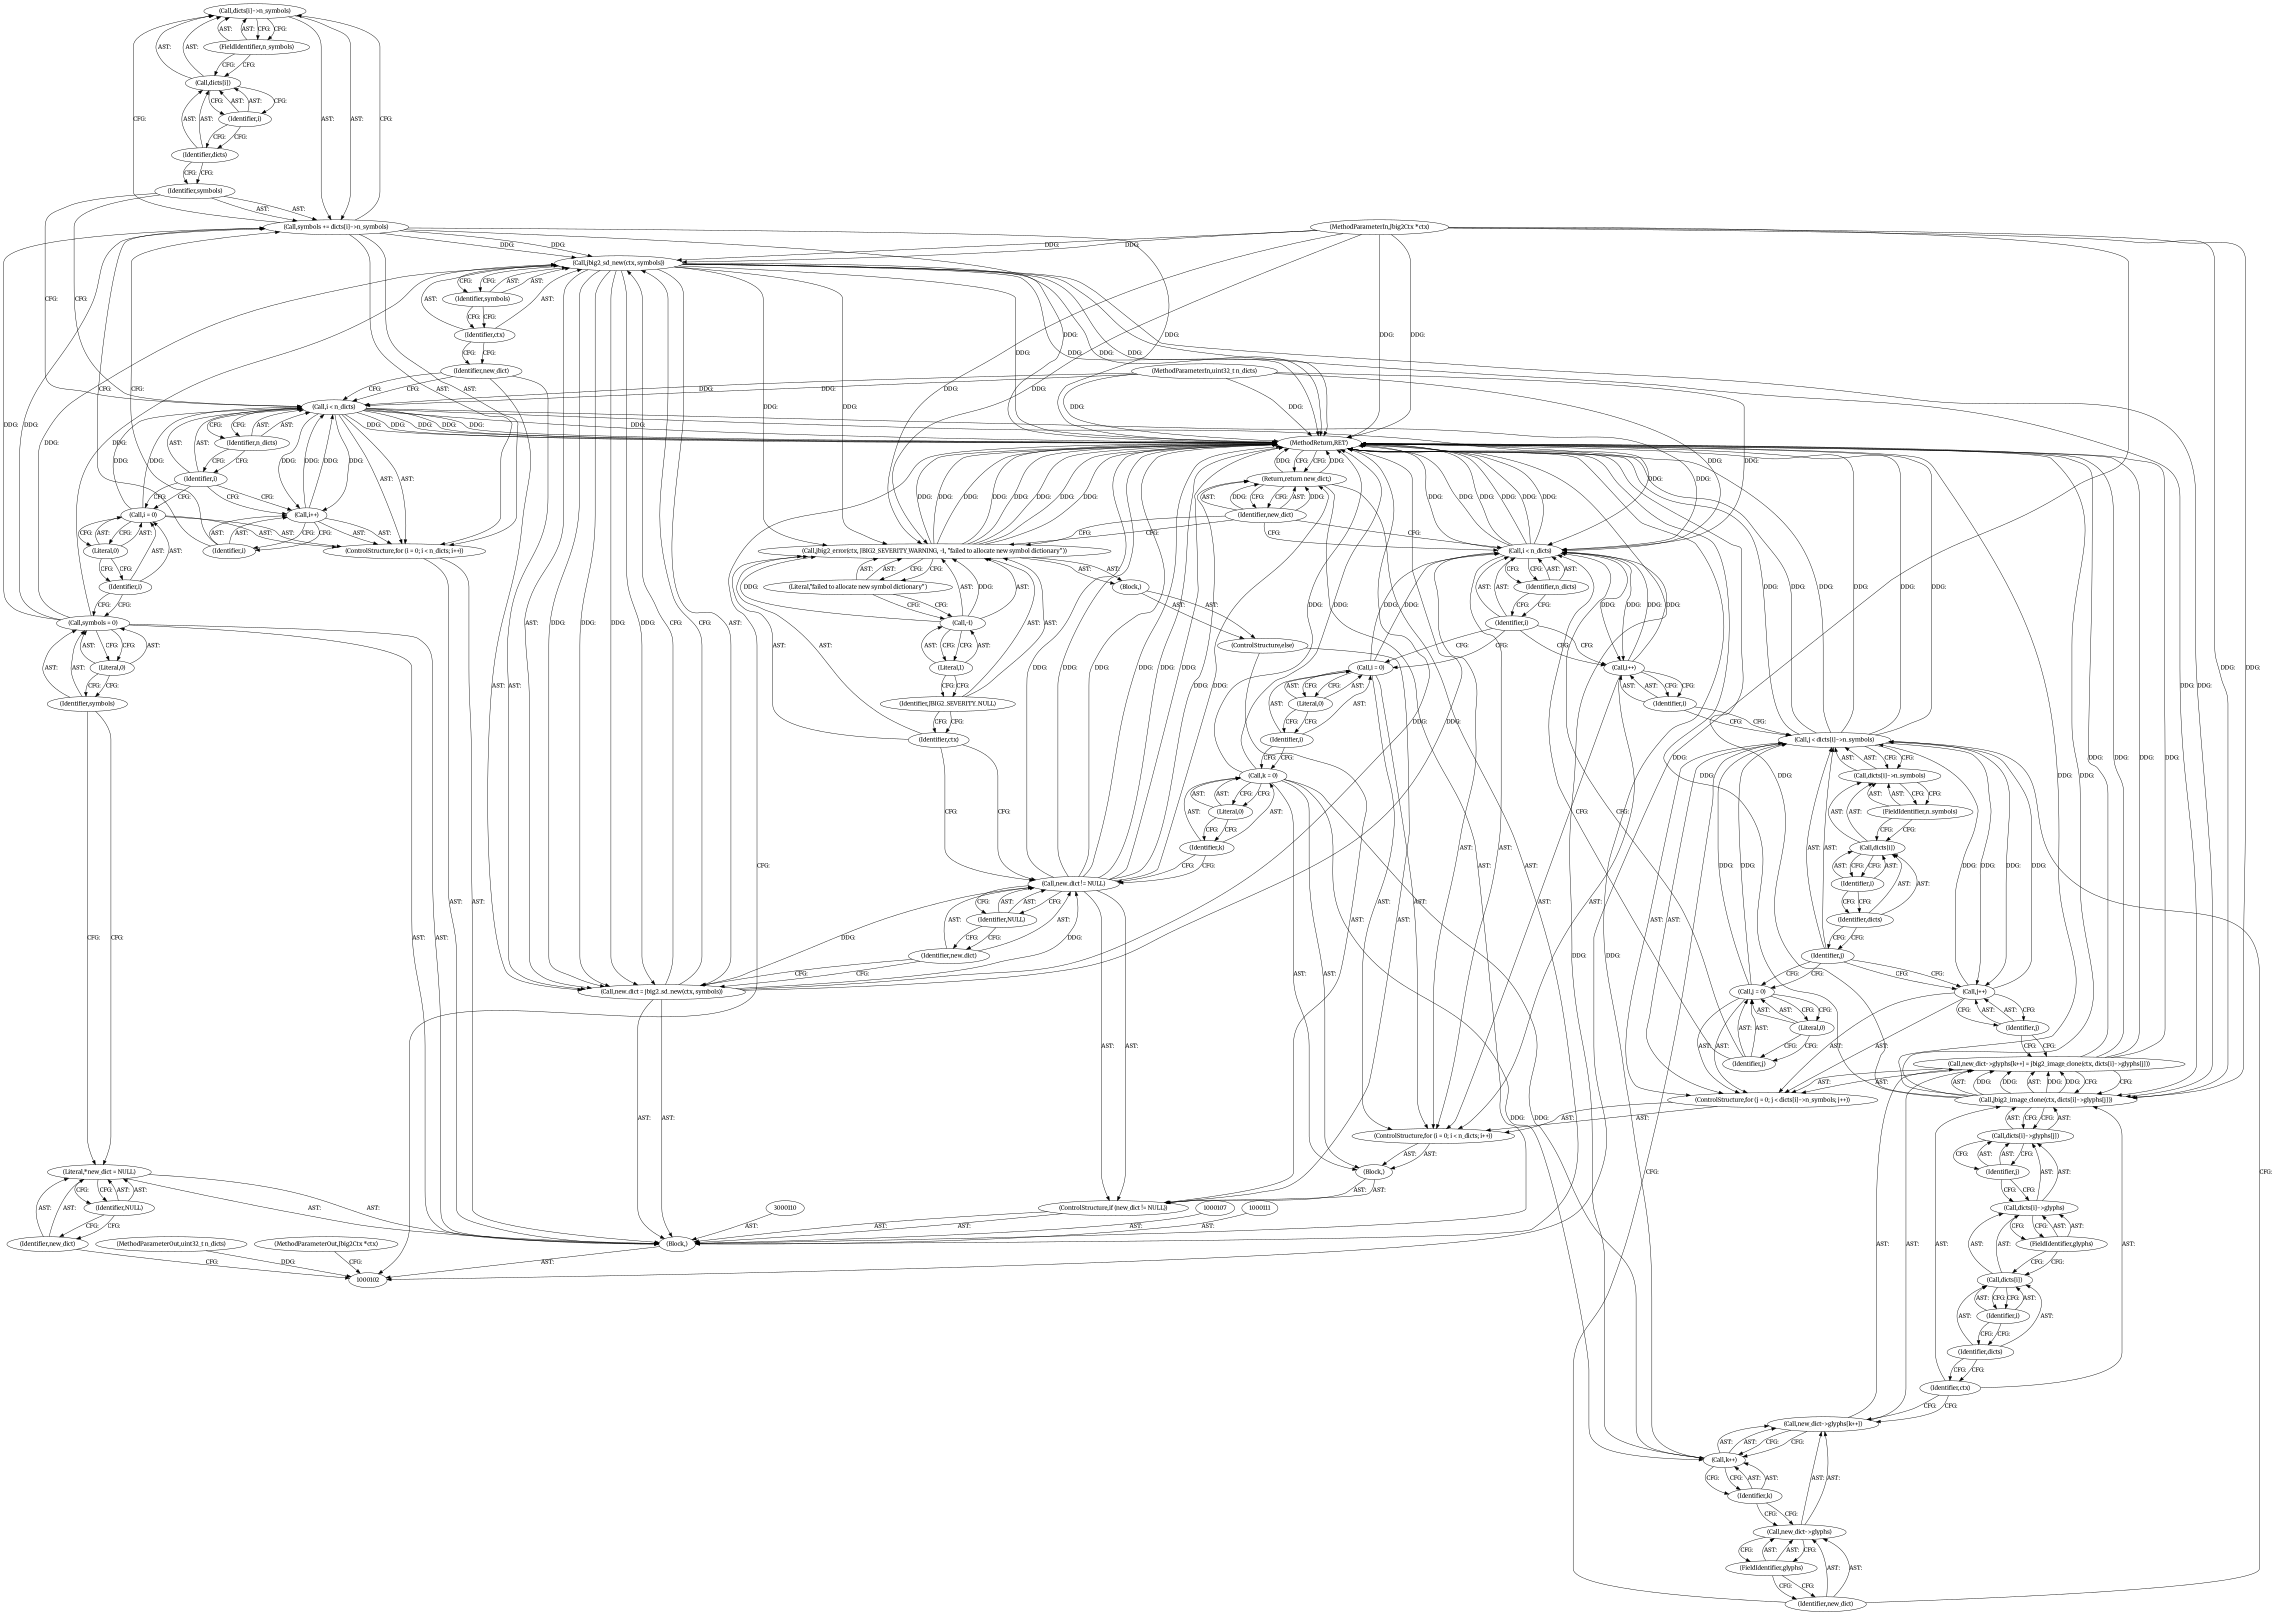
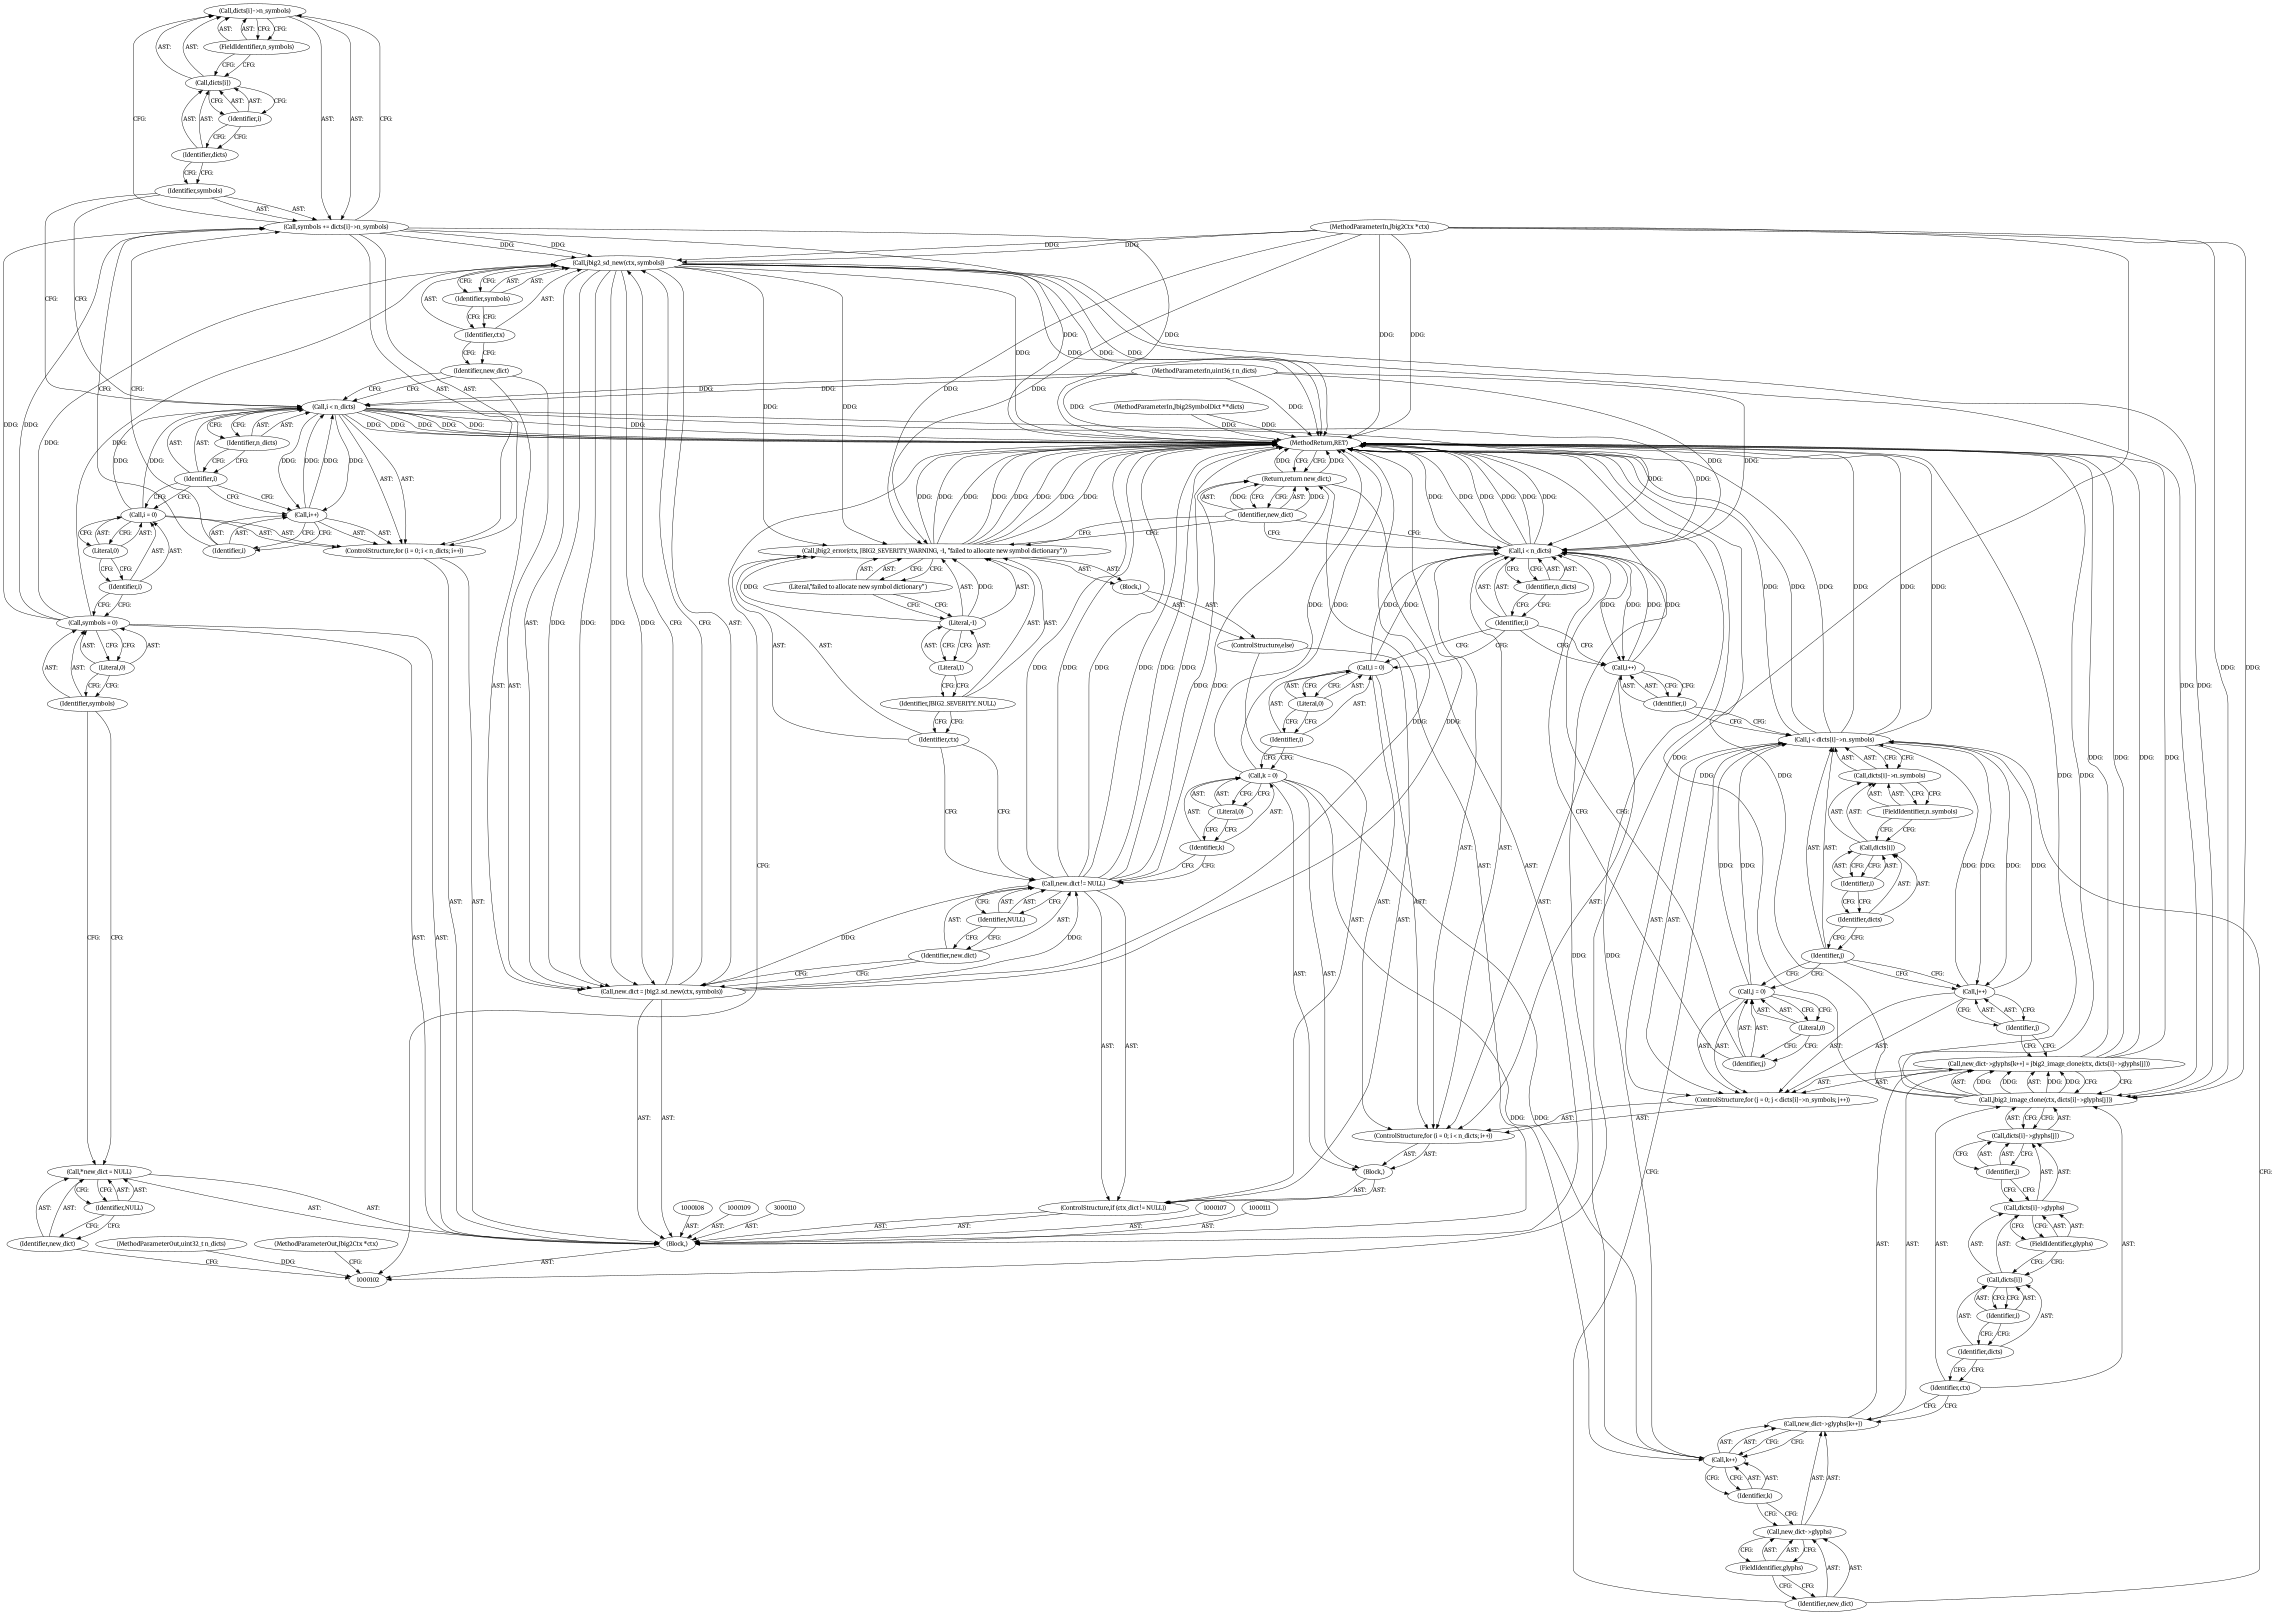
(1204, 371) -> (1204, 371)
none -> (1179, 407)
(963, 623) -> (963, 623)
(99, 1172) -> (99, 1172)
none -> (693, 1208)
none -> (739, 1208)
(1113, 1208) -> (1113, 1208)
